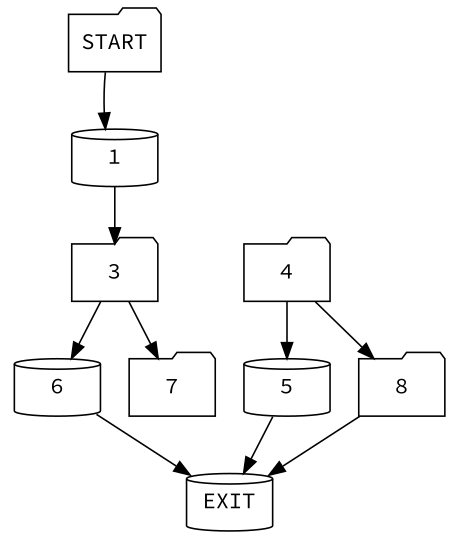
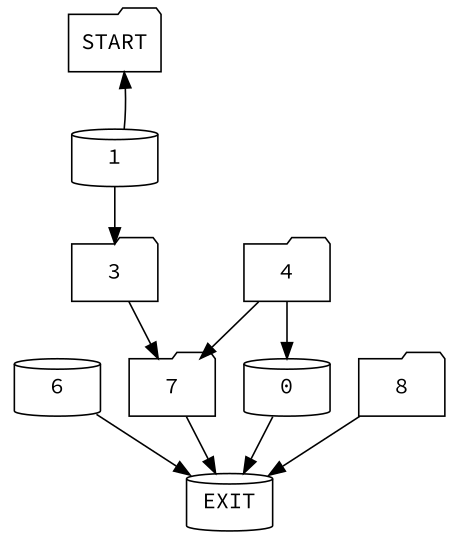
(104, 93) -> (125, 109)
(90, 323) -> none
(339, 324) -> (235, 324)
(287, 387) -> (287, 387)
none -> (197, 438)
